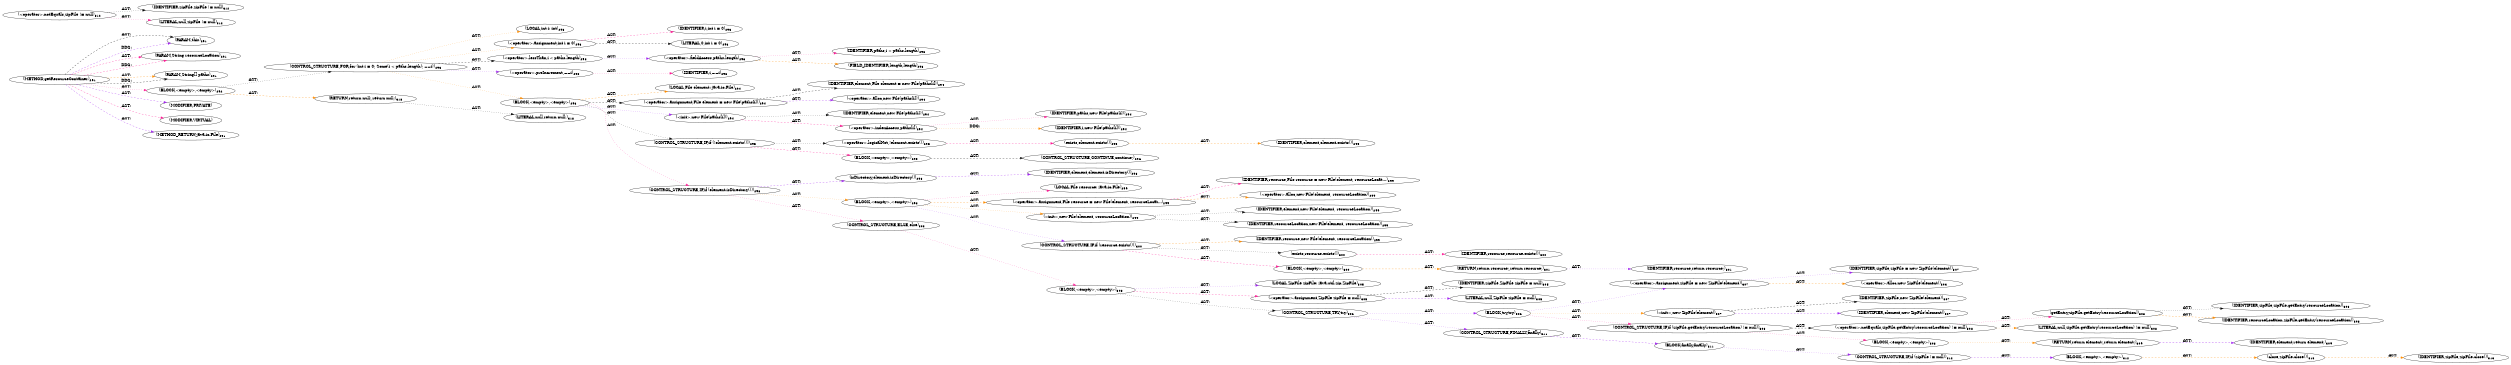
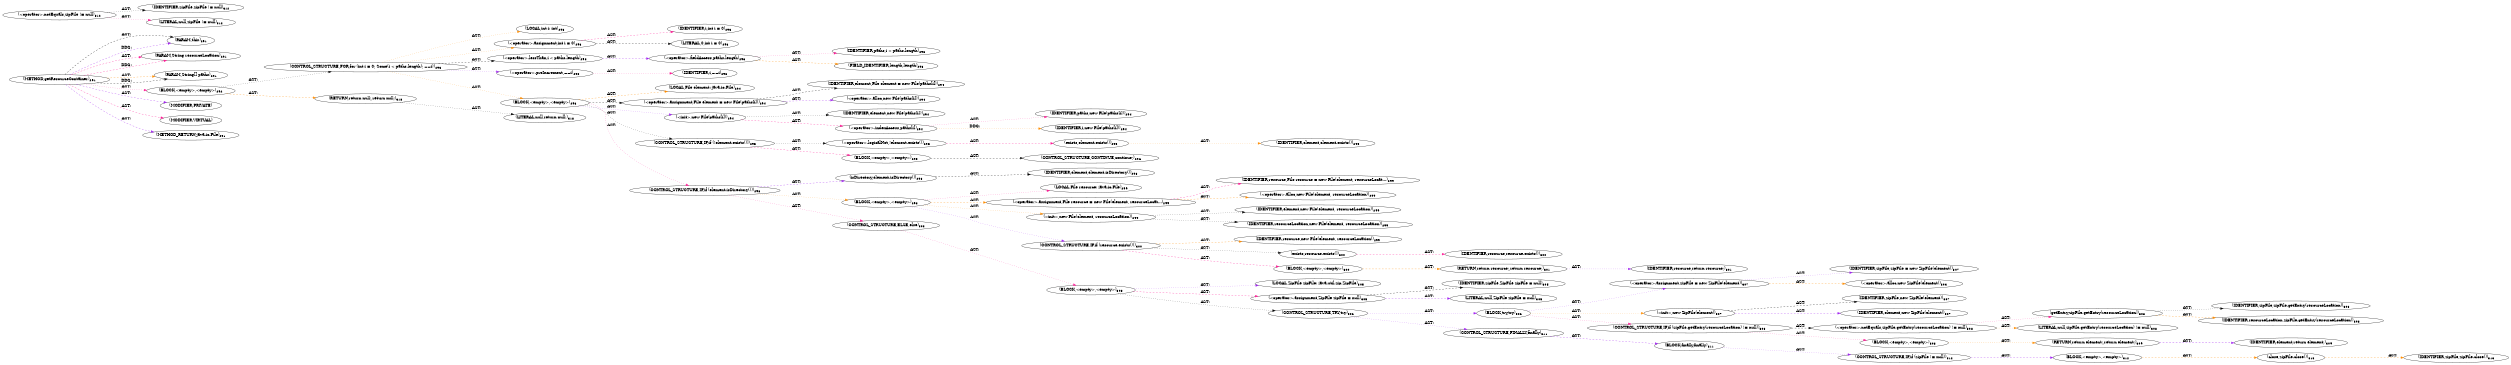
(624, 59) -> (624, 59)
(1193, 143) -> (1193, 143)
(981, 176) -> (981, 176)
